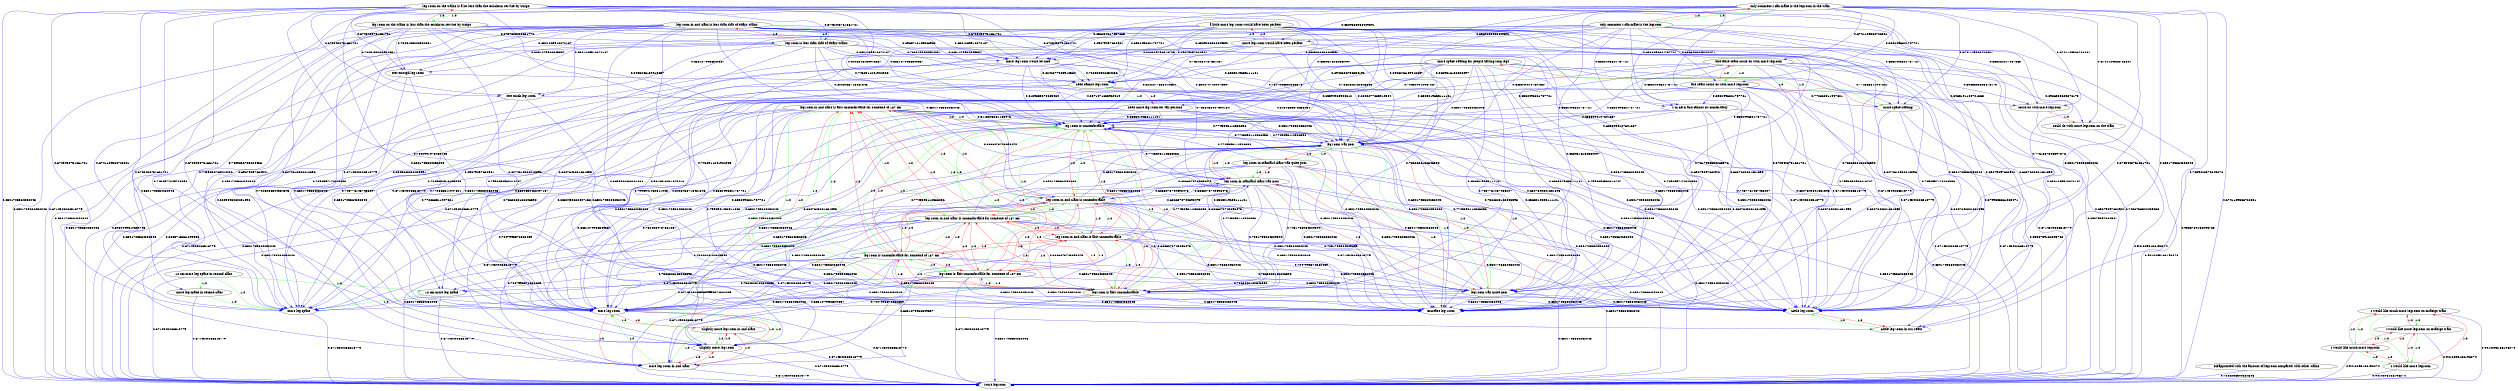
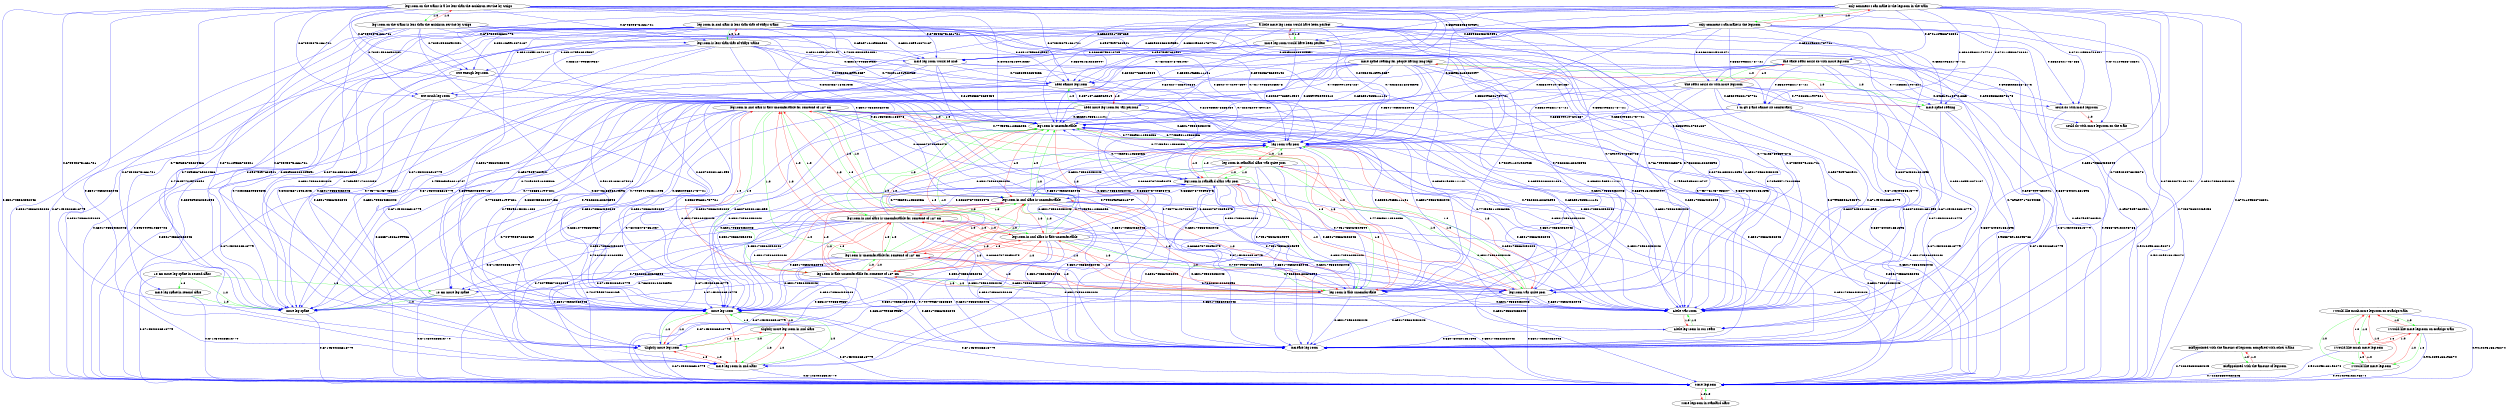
none -> (631, 102)
(1565, 208) -> (1495, 333)
(1534, 222) -> (1603, 248)
(1802, 311) -> (1685, 311)
none -> (2255, 367)
none -> (1706, 404)
